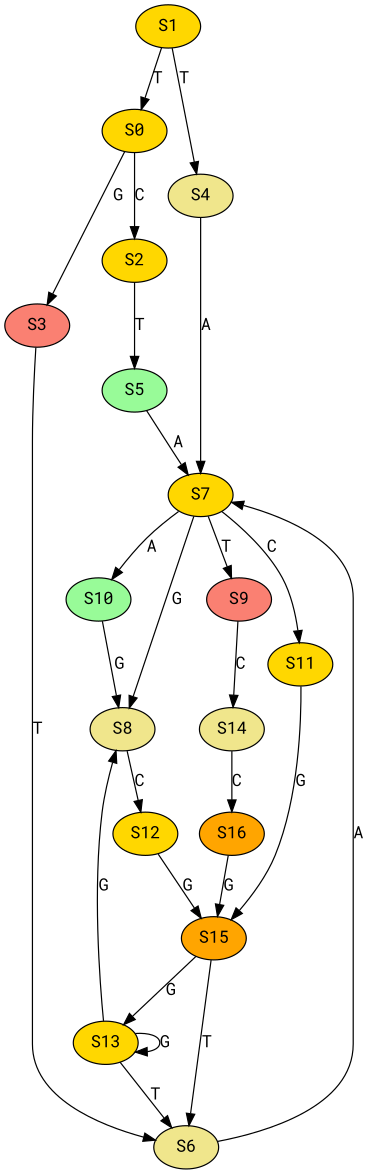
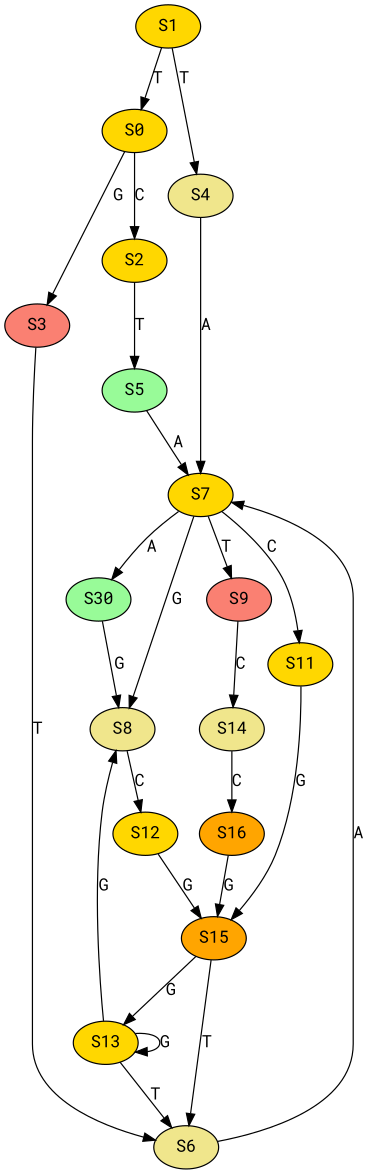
(99, 599) -> (99, 599)
